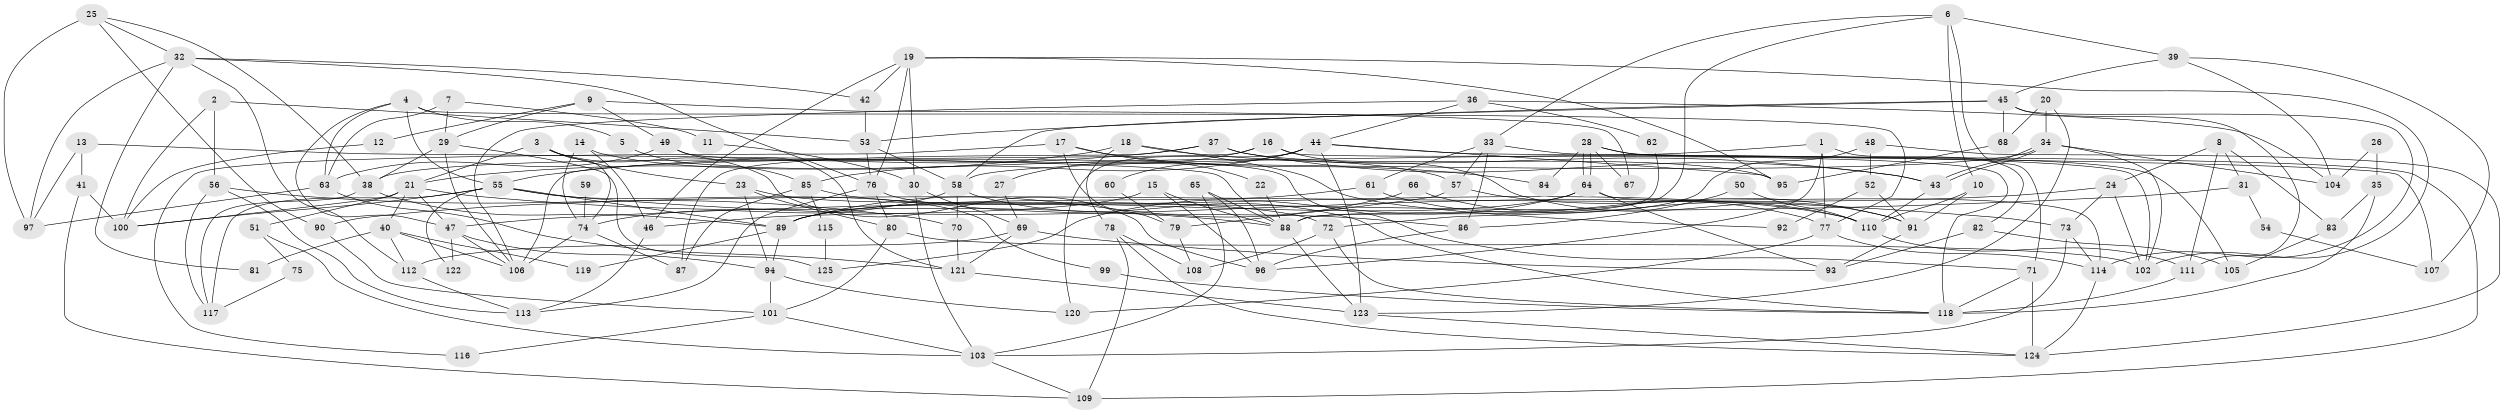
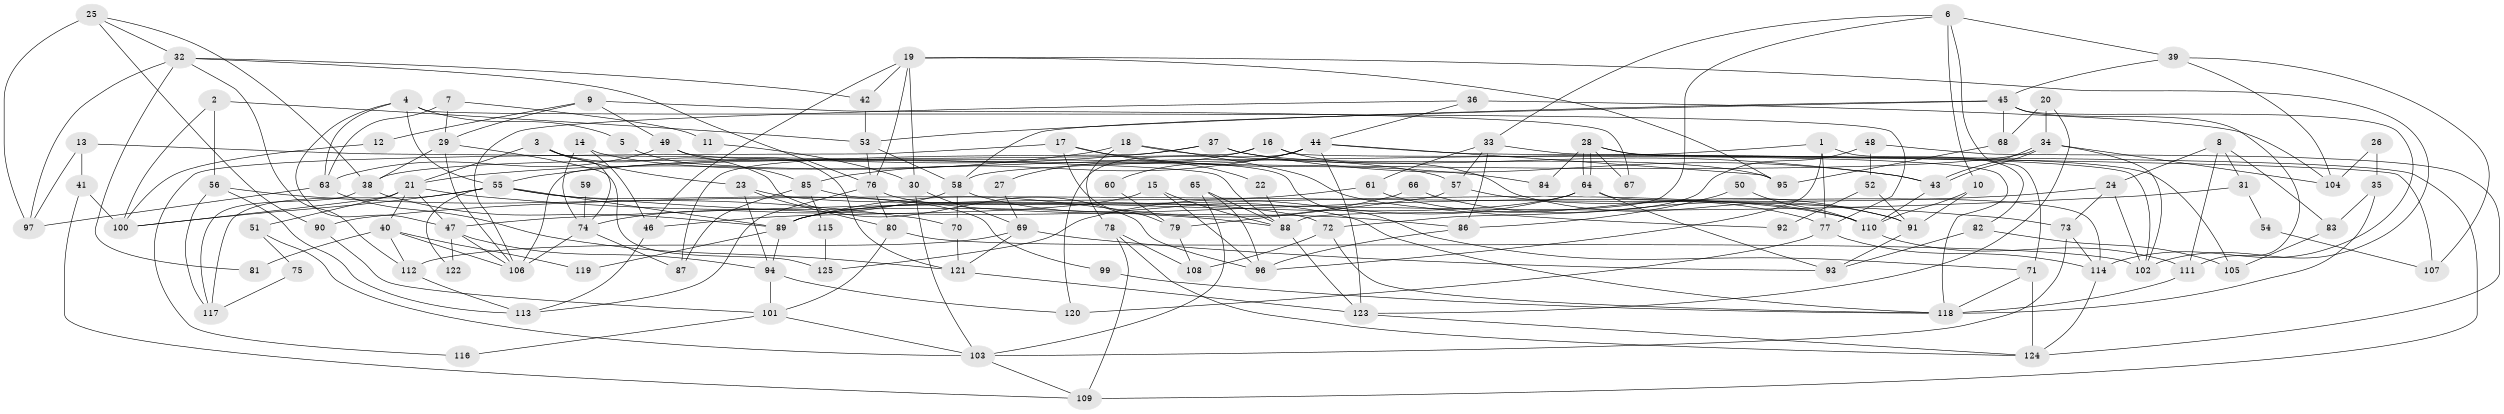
(1652, 143) -> none
